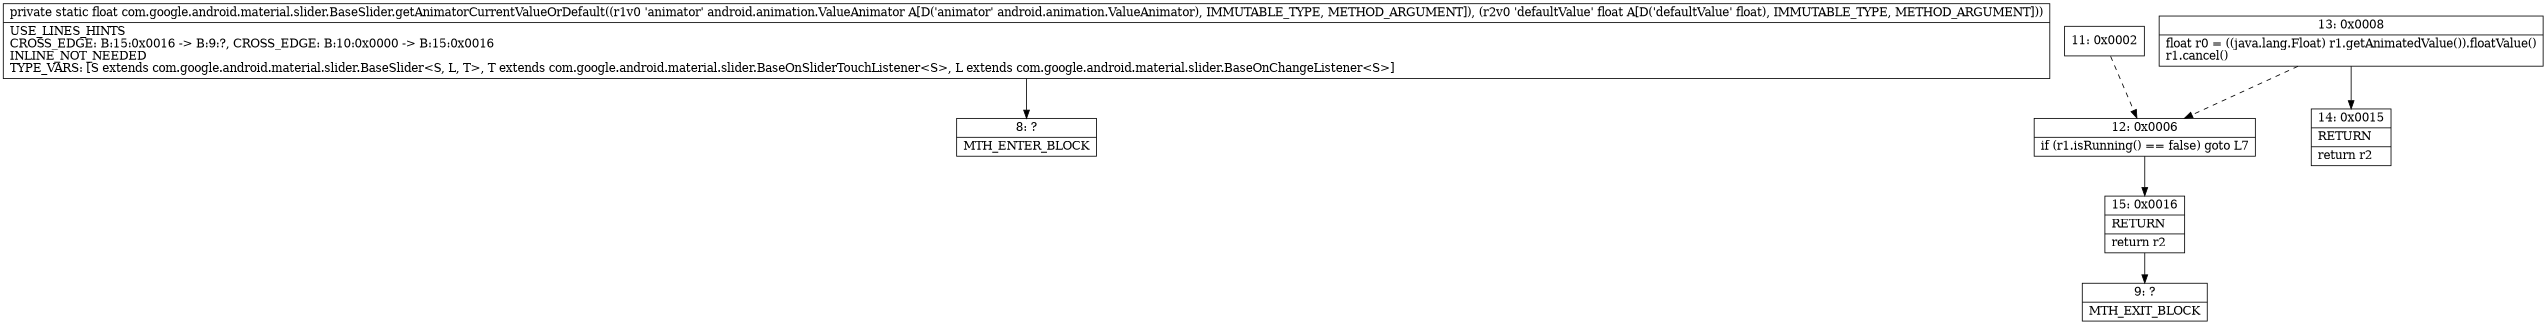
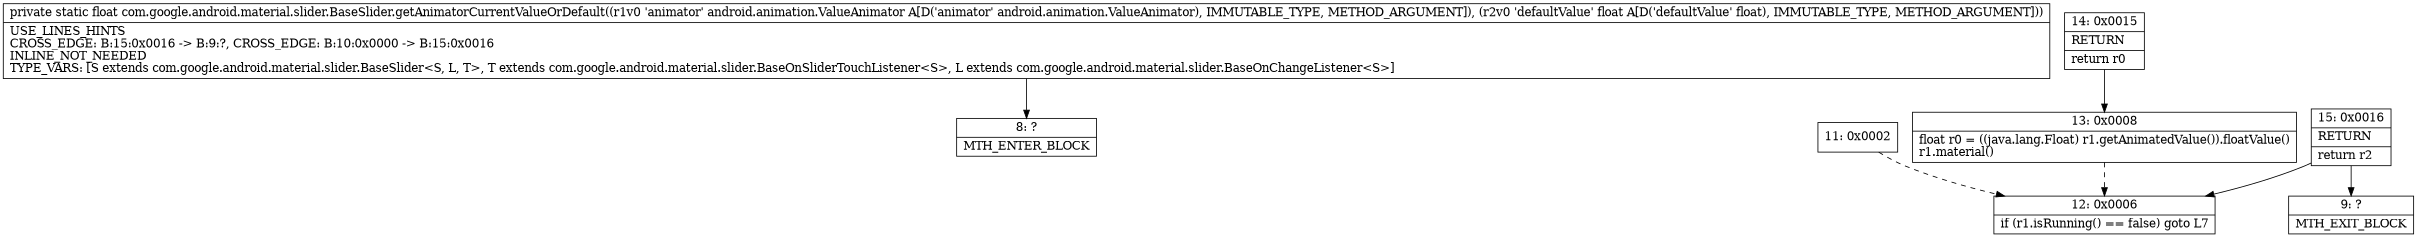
(2197, 56) -> (1956, 153)
(2351, 83) -> (2104, 87)
(2345, 156) -> (2099, 60)
(2145, 172) -> (2263, 181)
